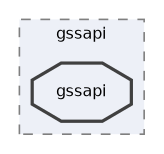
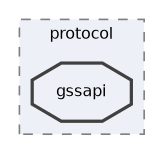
(82, 35) -> (82, 35)
